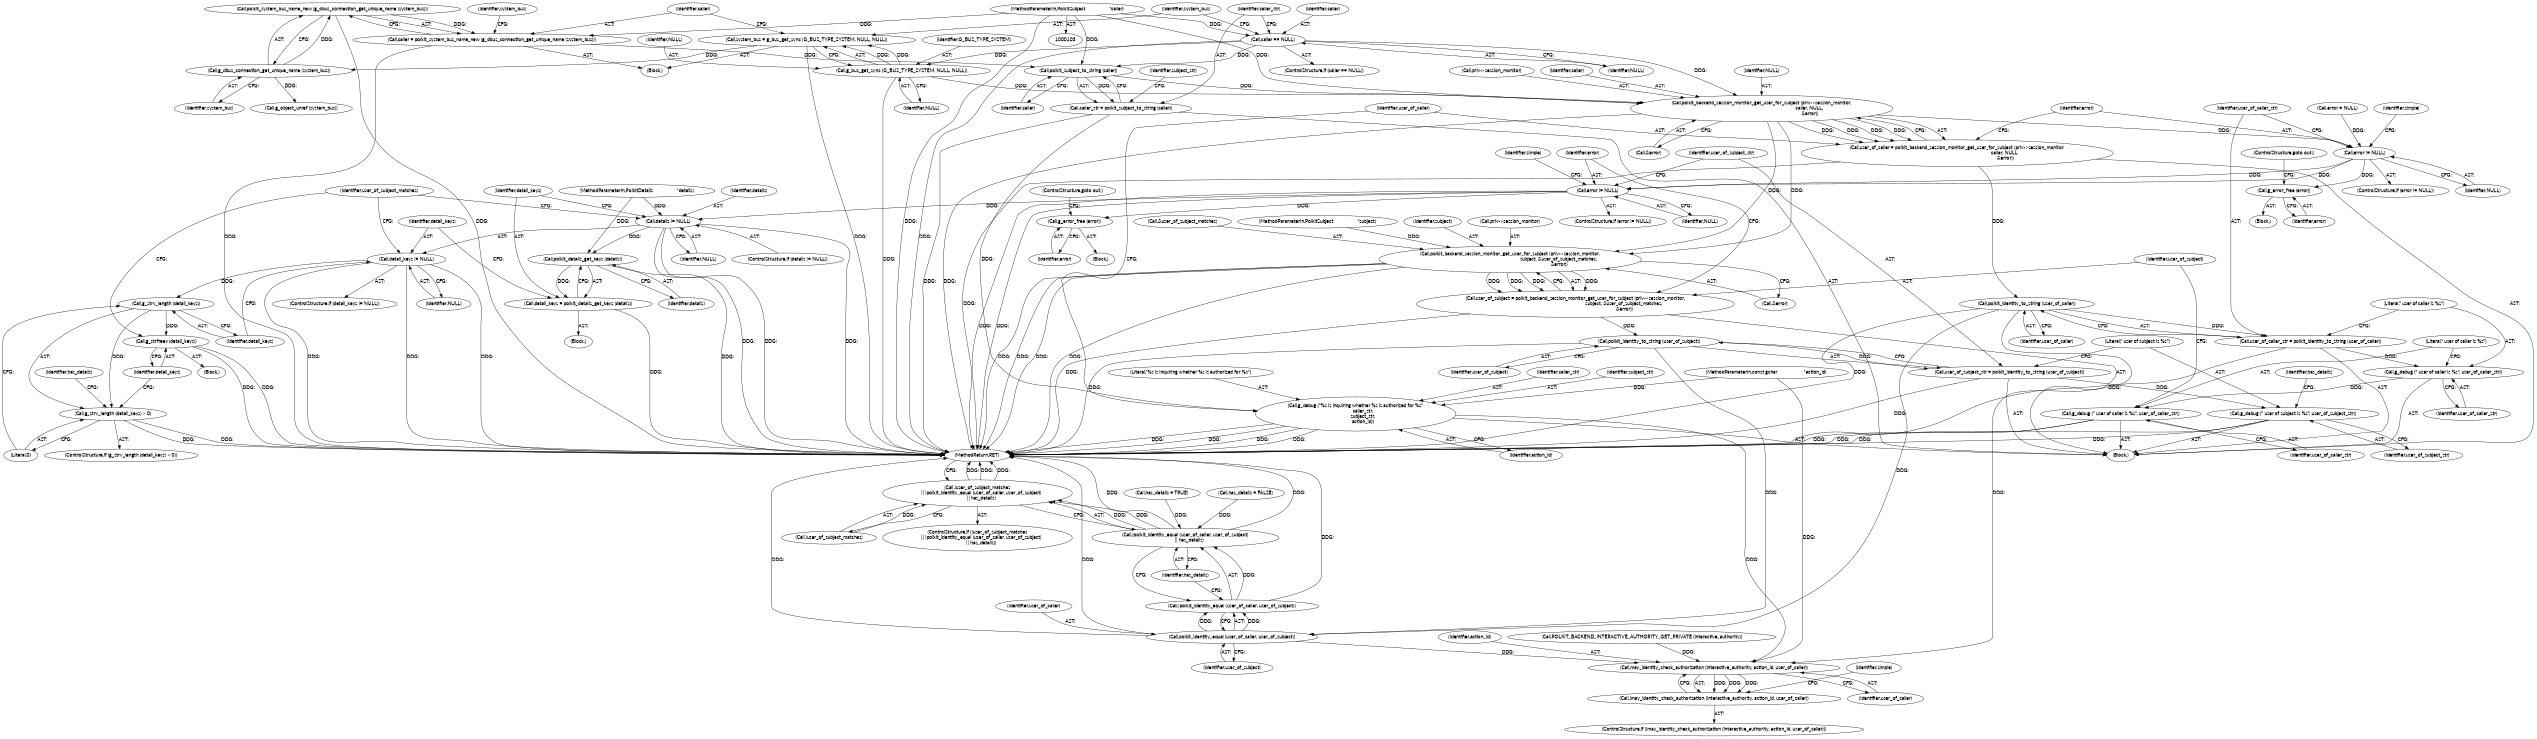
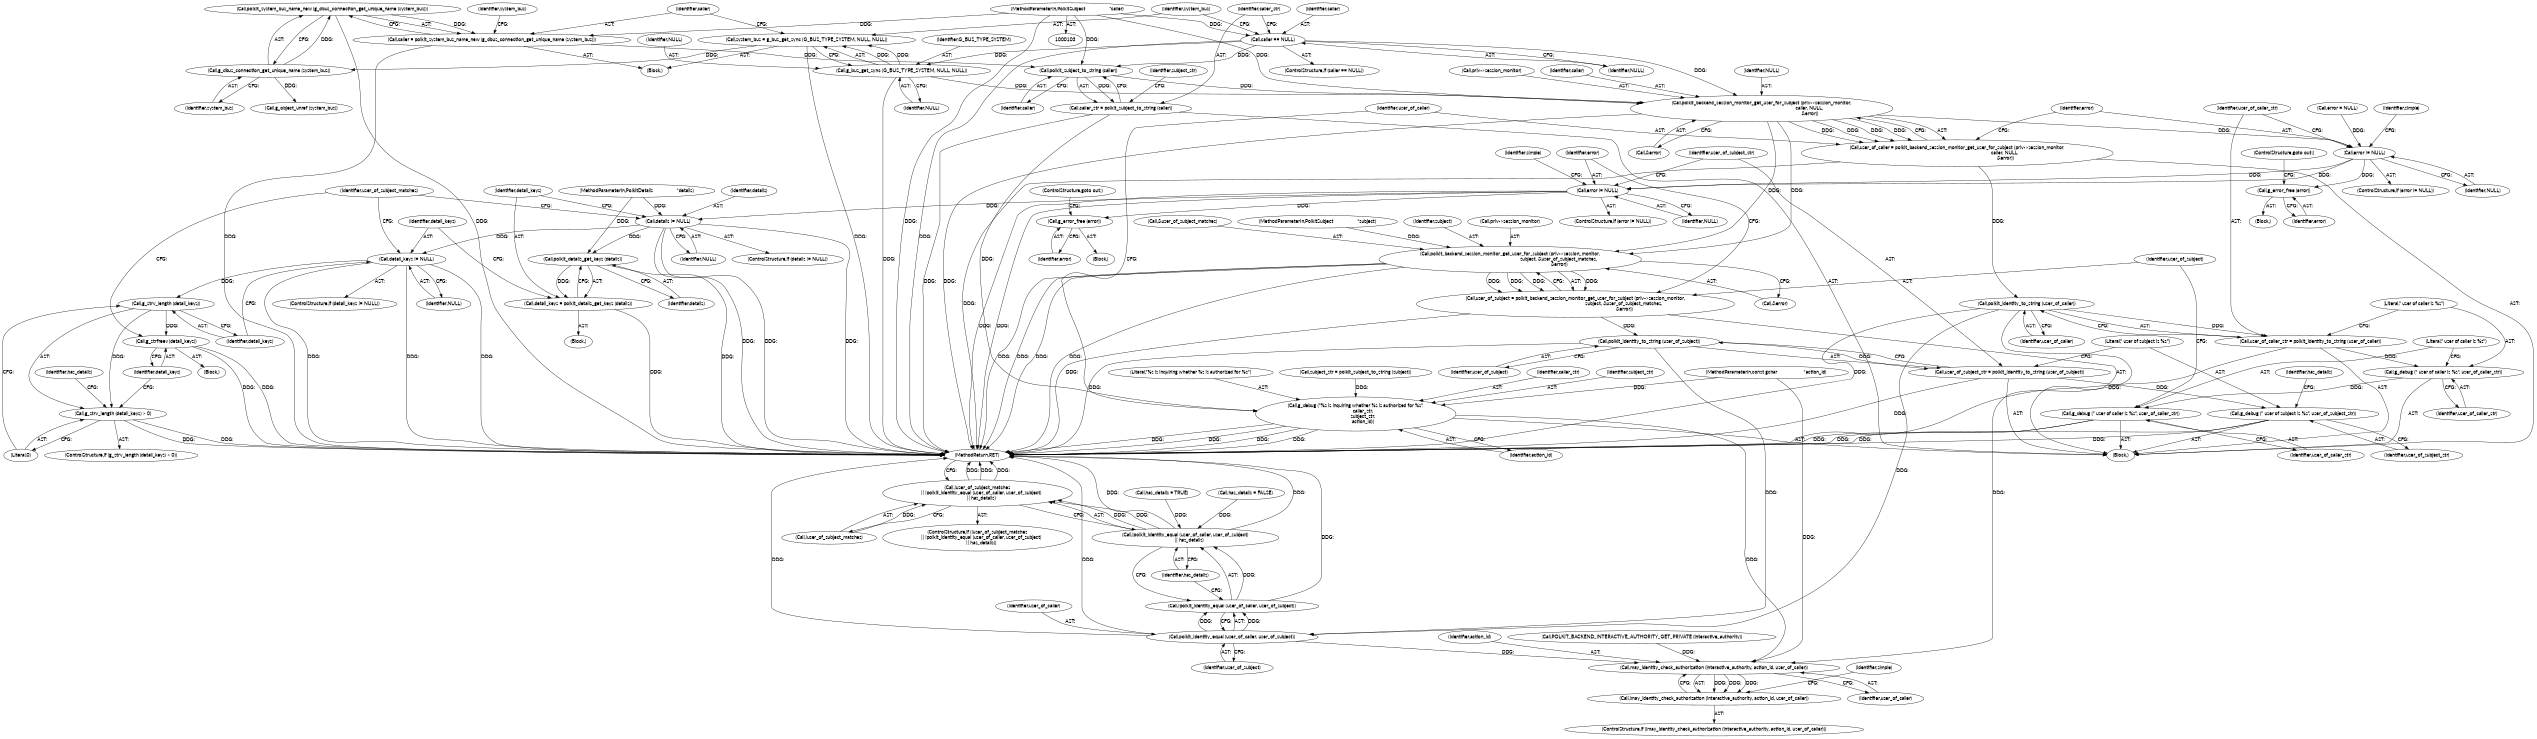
(740, 235) -> (725, 240)
(503, 237) -> (503, 237)
none -> (1356, 373)
